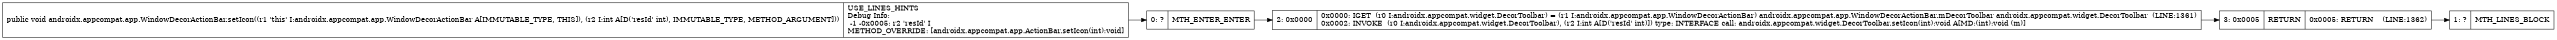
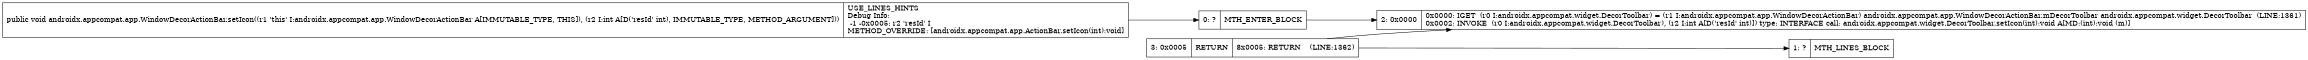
(1211, 20) -> (1263, 20)
(2208, 20) -> (1387, 34)
(2368, 20) -> (1295, 48)
